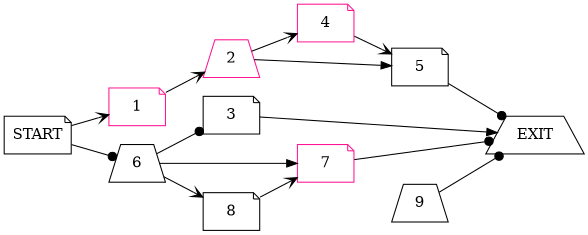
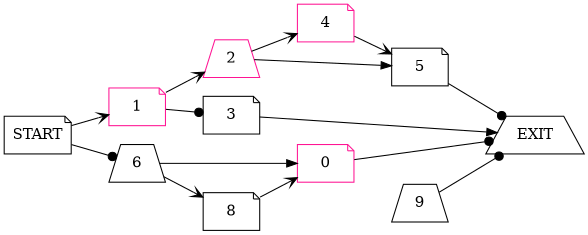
(176, 144) -> (180, 111)
(326, 163) -> (326, 163)
